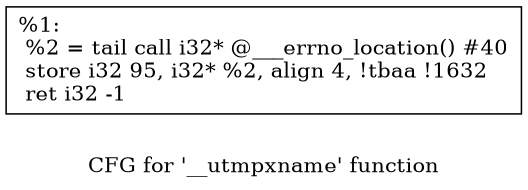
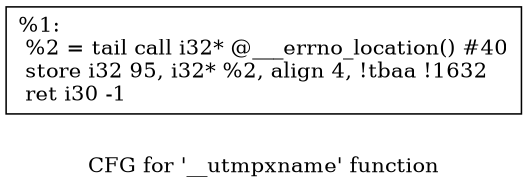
(73, 94) -> (73, 94)
